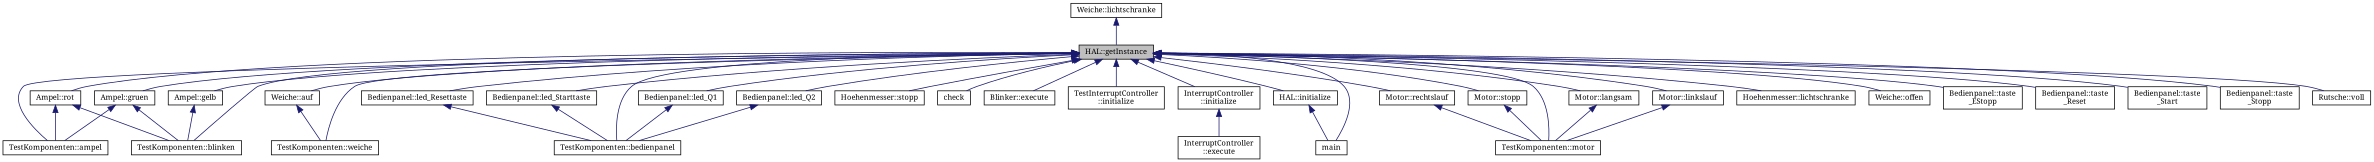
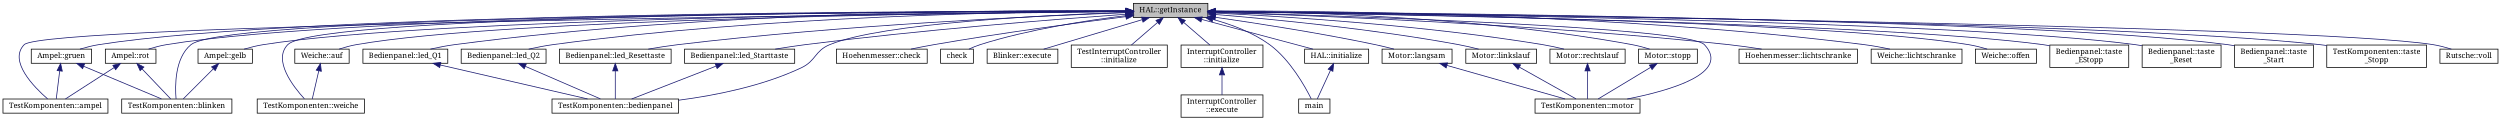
(1116, 35) -> (1705, 29)
(880, 98) -> (882, 56)
(2260, 98) -> (2377, 56)
